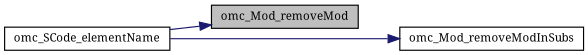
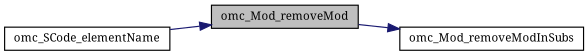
(279, 39) -> (373, 26)
